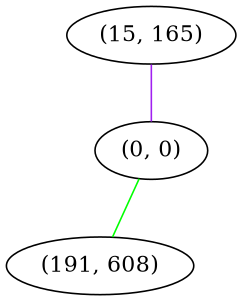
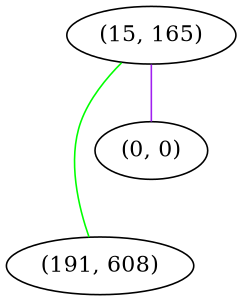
(126, 208) -> (76, 144)
